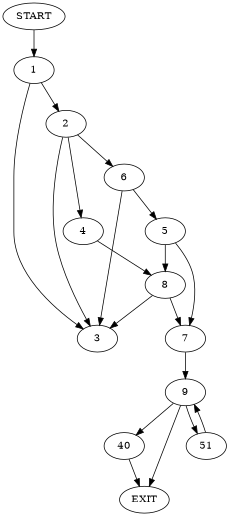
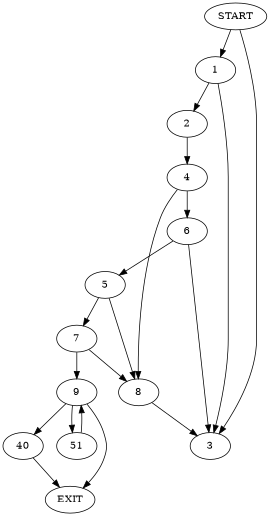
(92, 148) -> (187, 201)
(54, 231) -> (257, 231)
(174, 308) -> (105, 363)
